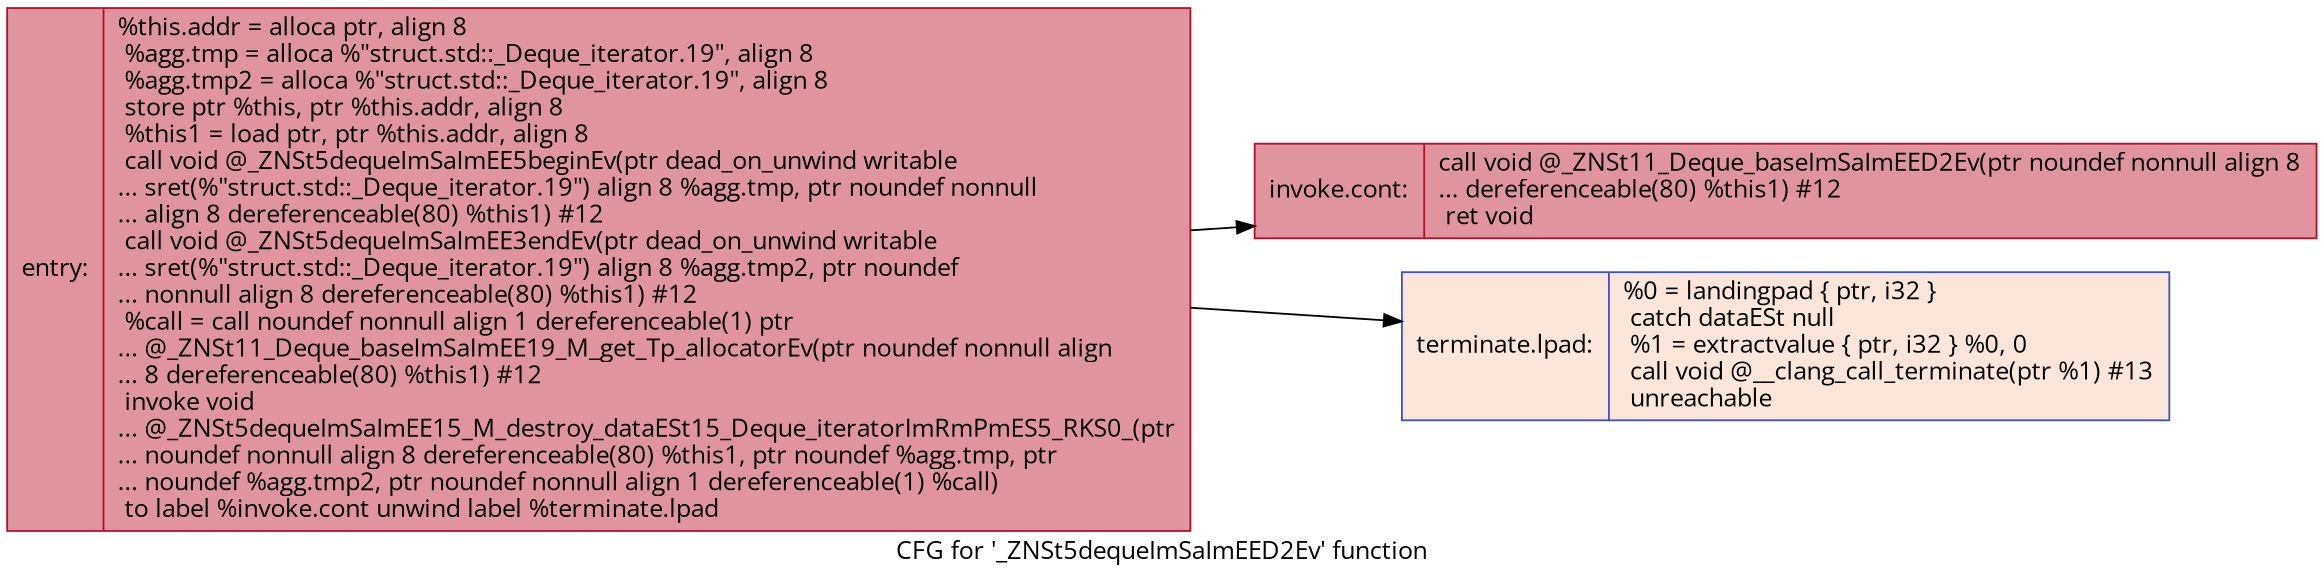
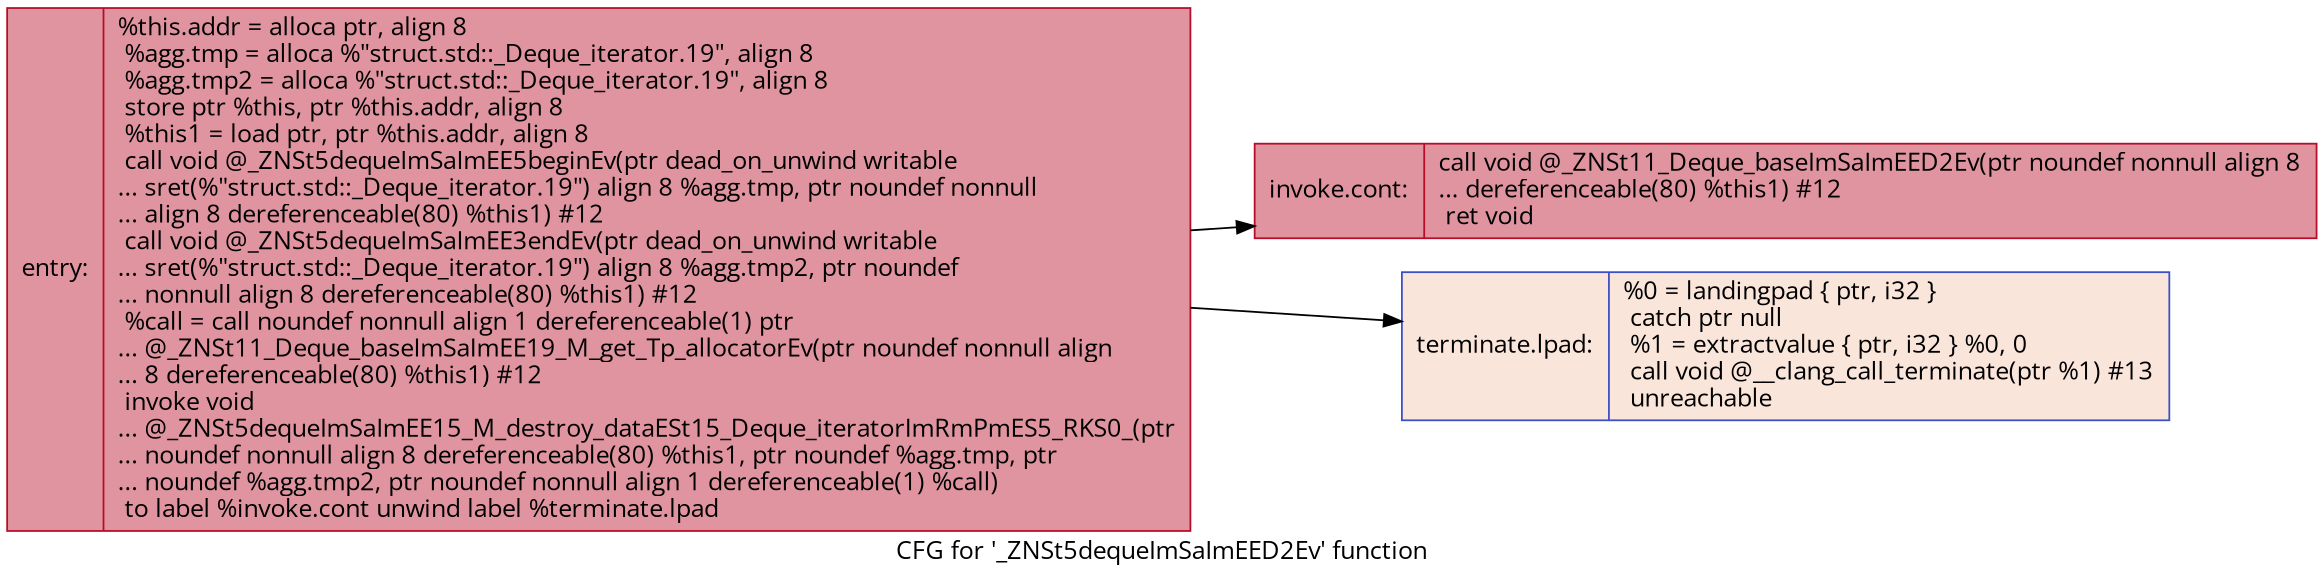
(1729, 319) -> (1704, 319)
